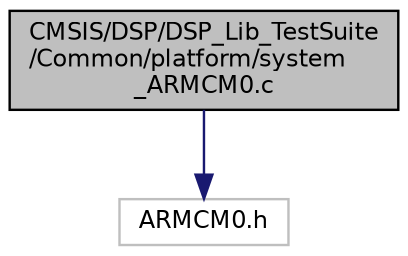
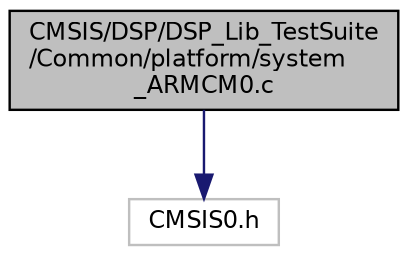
(204, 222) -> (204, 222)
